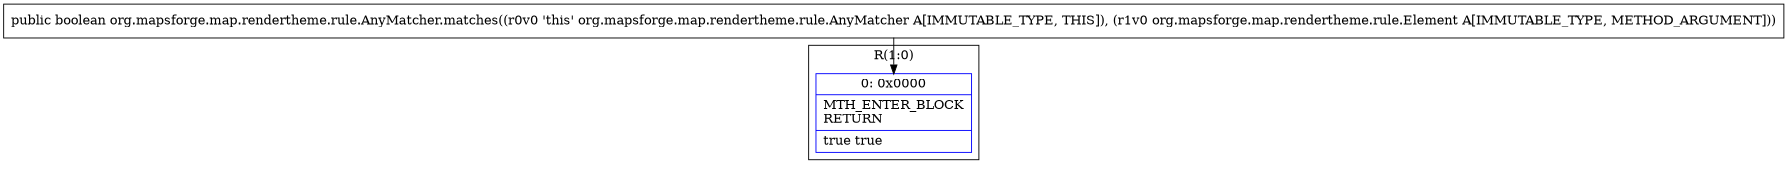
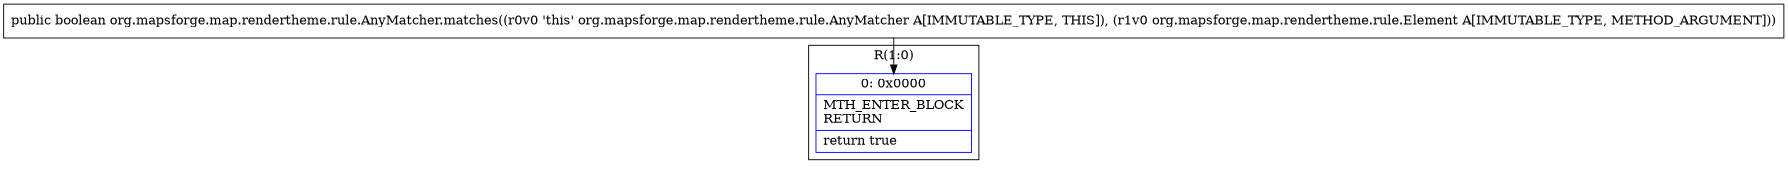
(853, 141) -> (860, 141)
